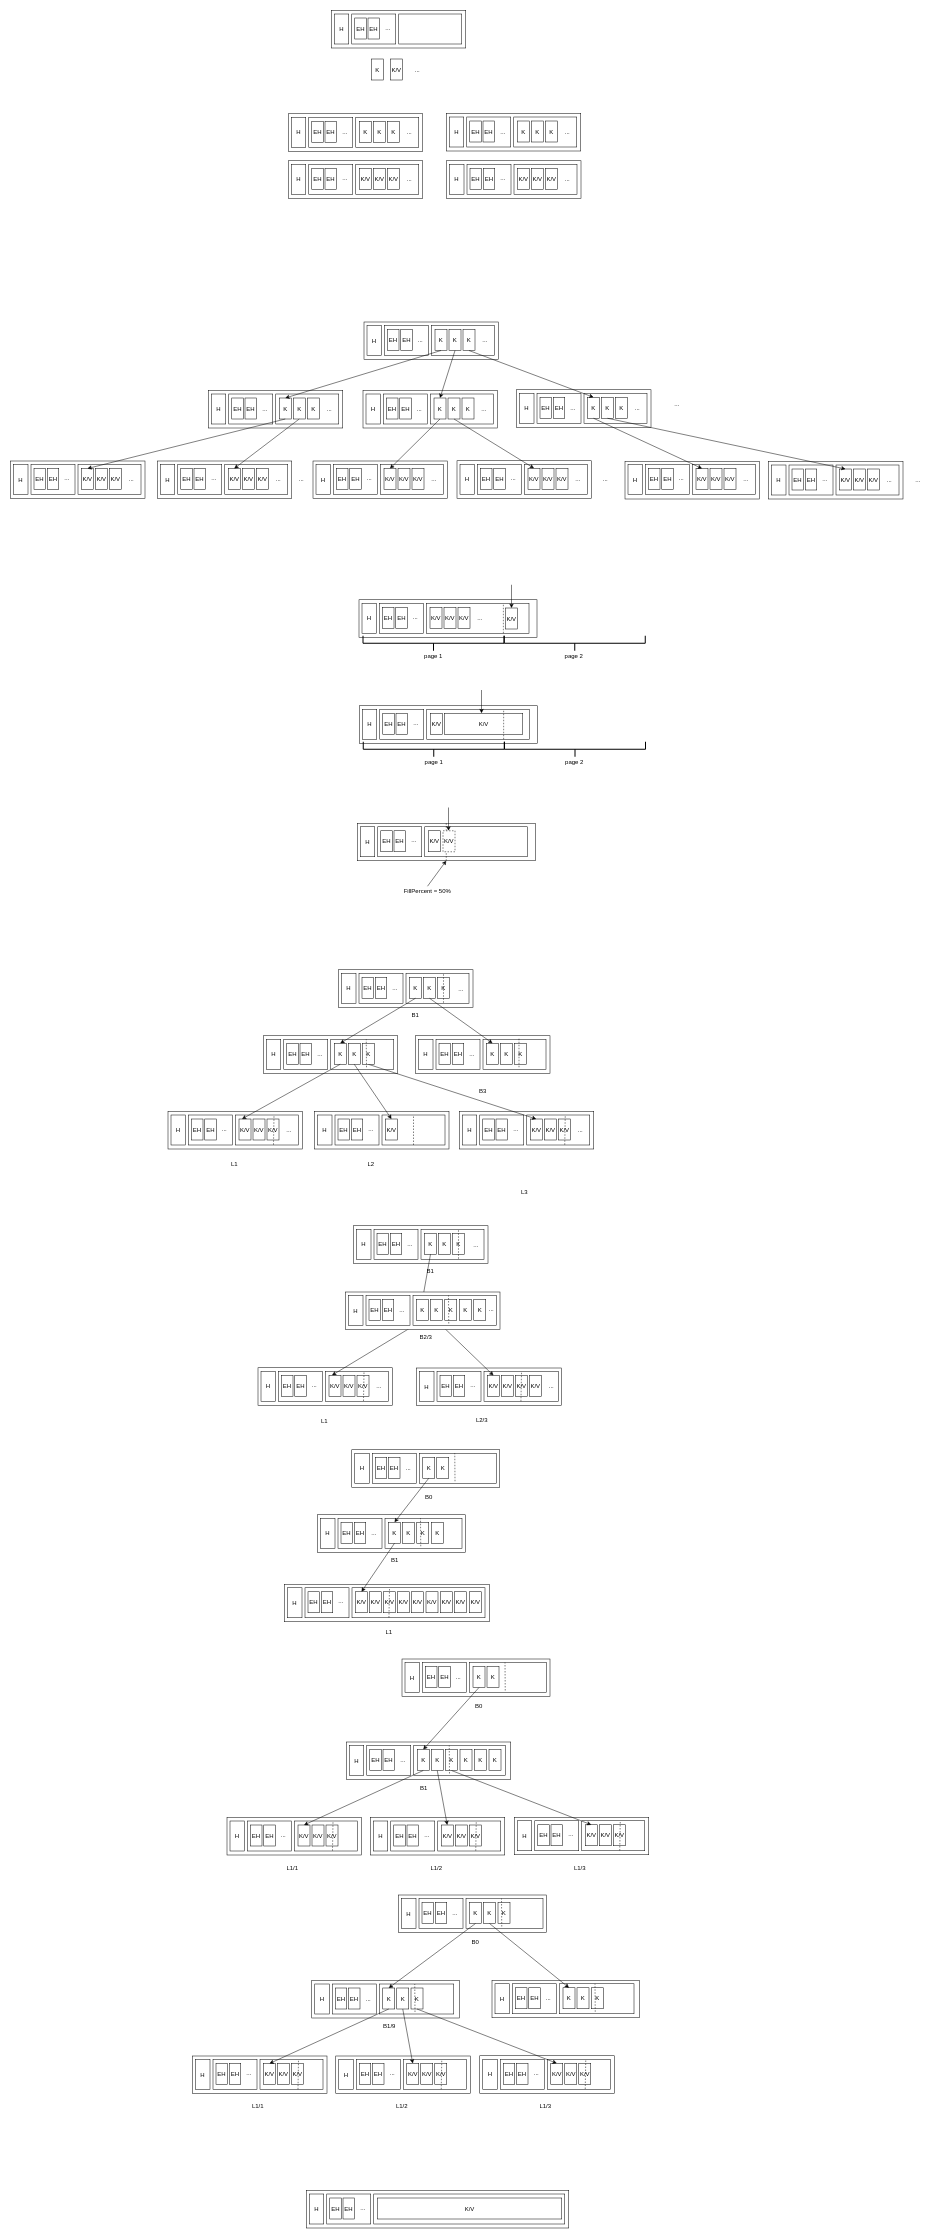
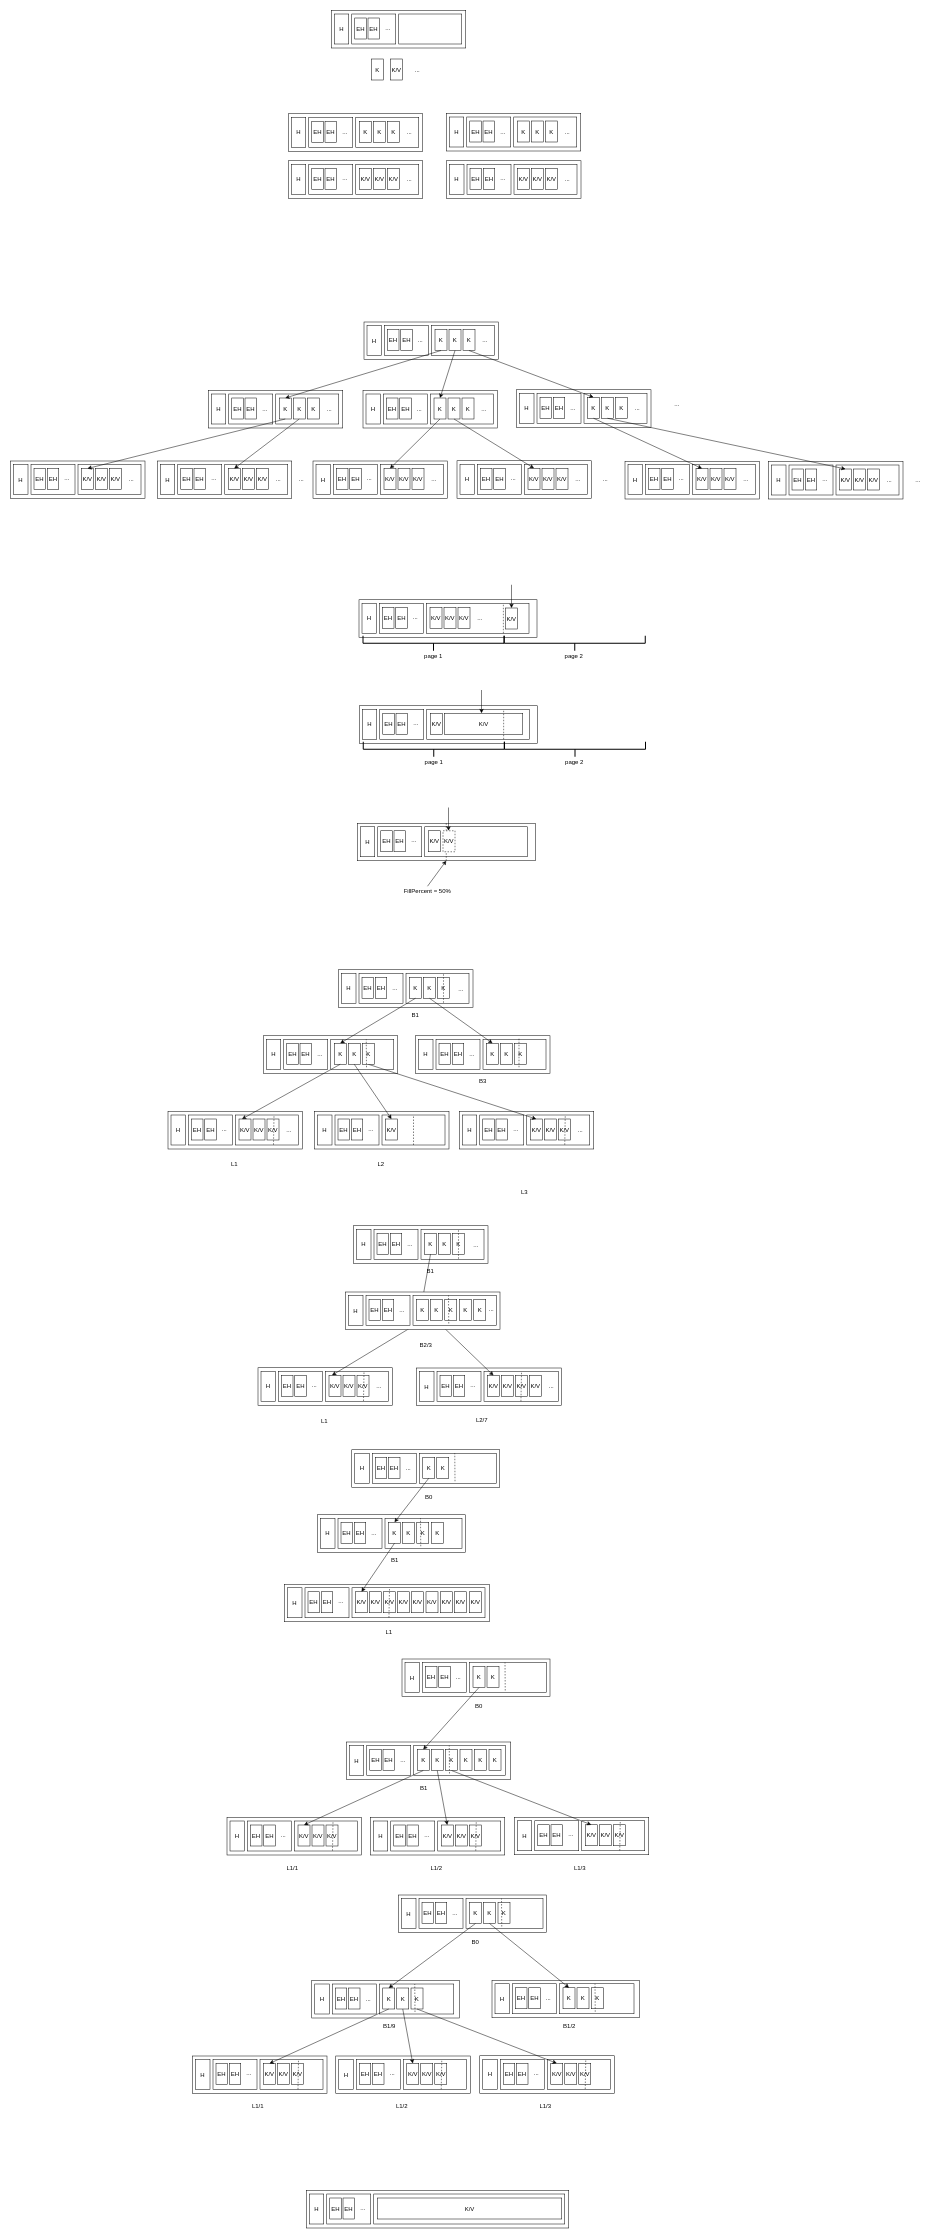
(483, 1091) -> (483, 1081)
(371, 1164) -> (381, 1164)
(426, 1337) -> (426, 1345)
(482, 1420) -> (482, 1420)
none -> (569, 2026)
